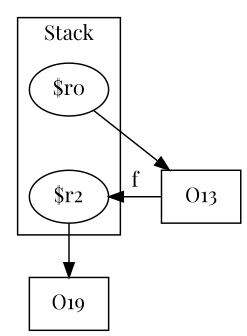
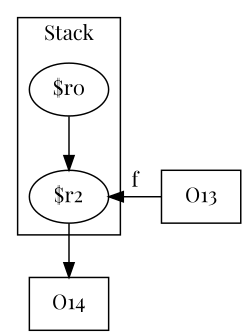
(130, 139) -> (69, 136)
(69, 304) -> (69, 304)
